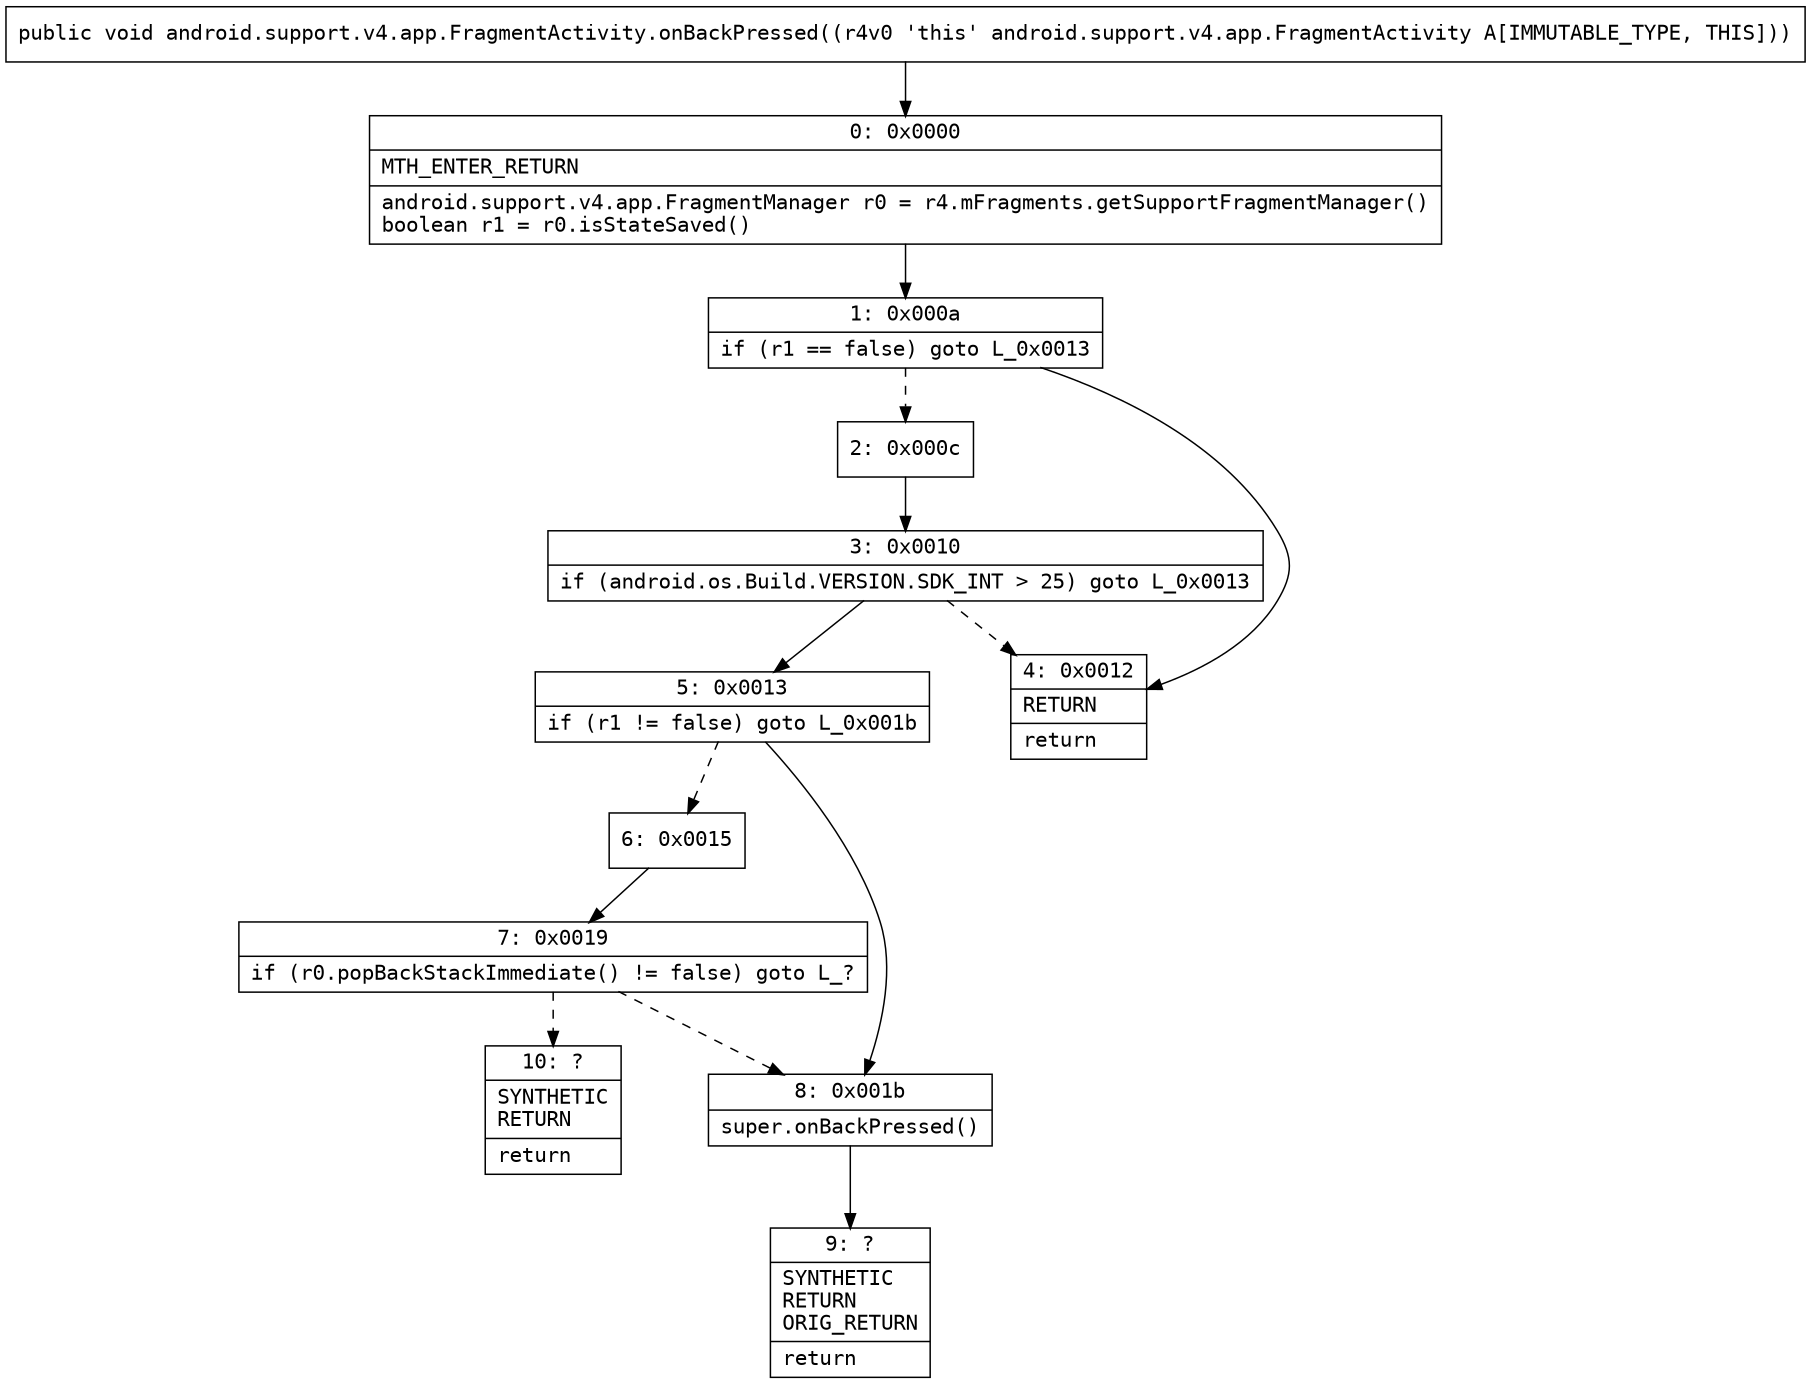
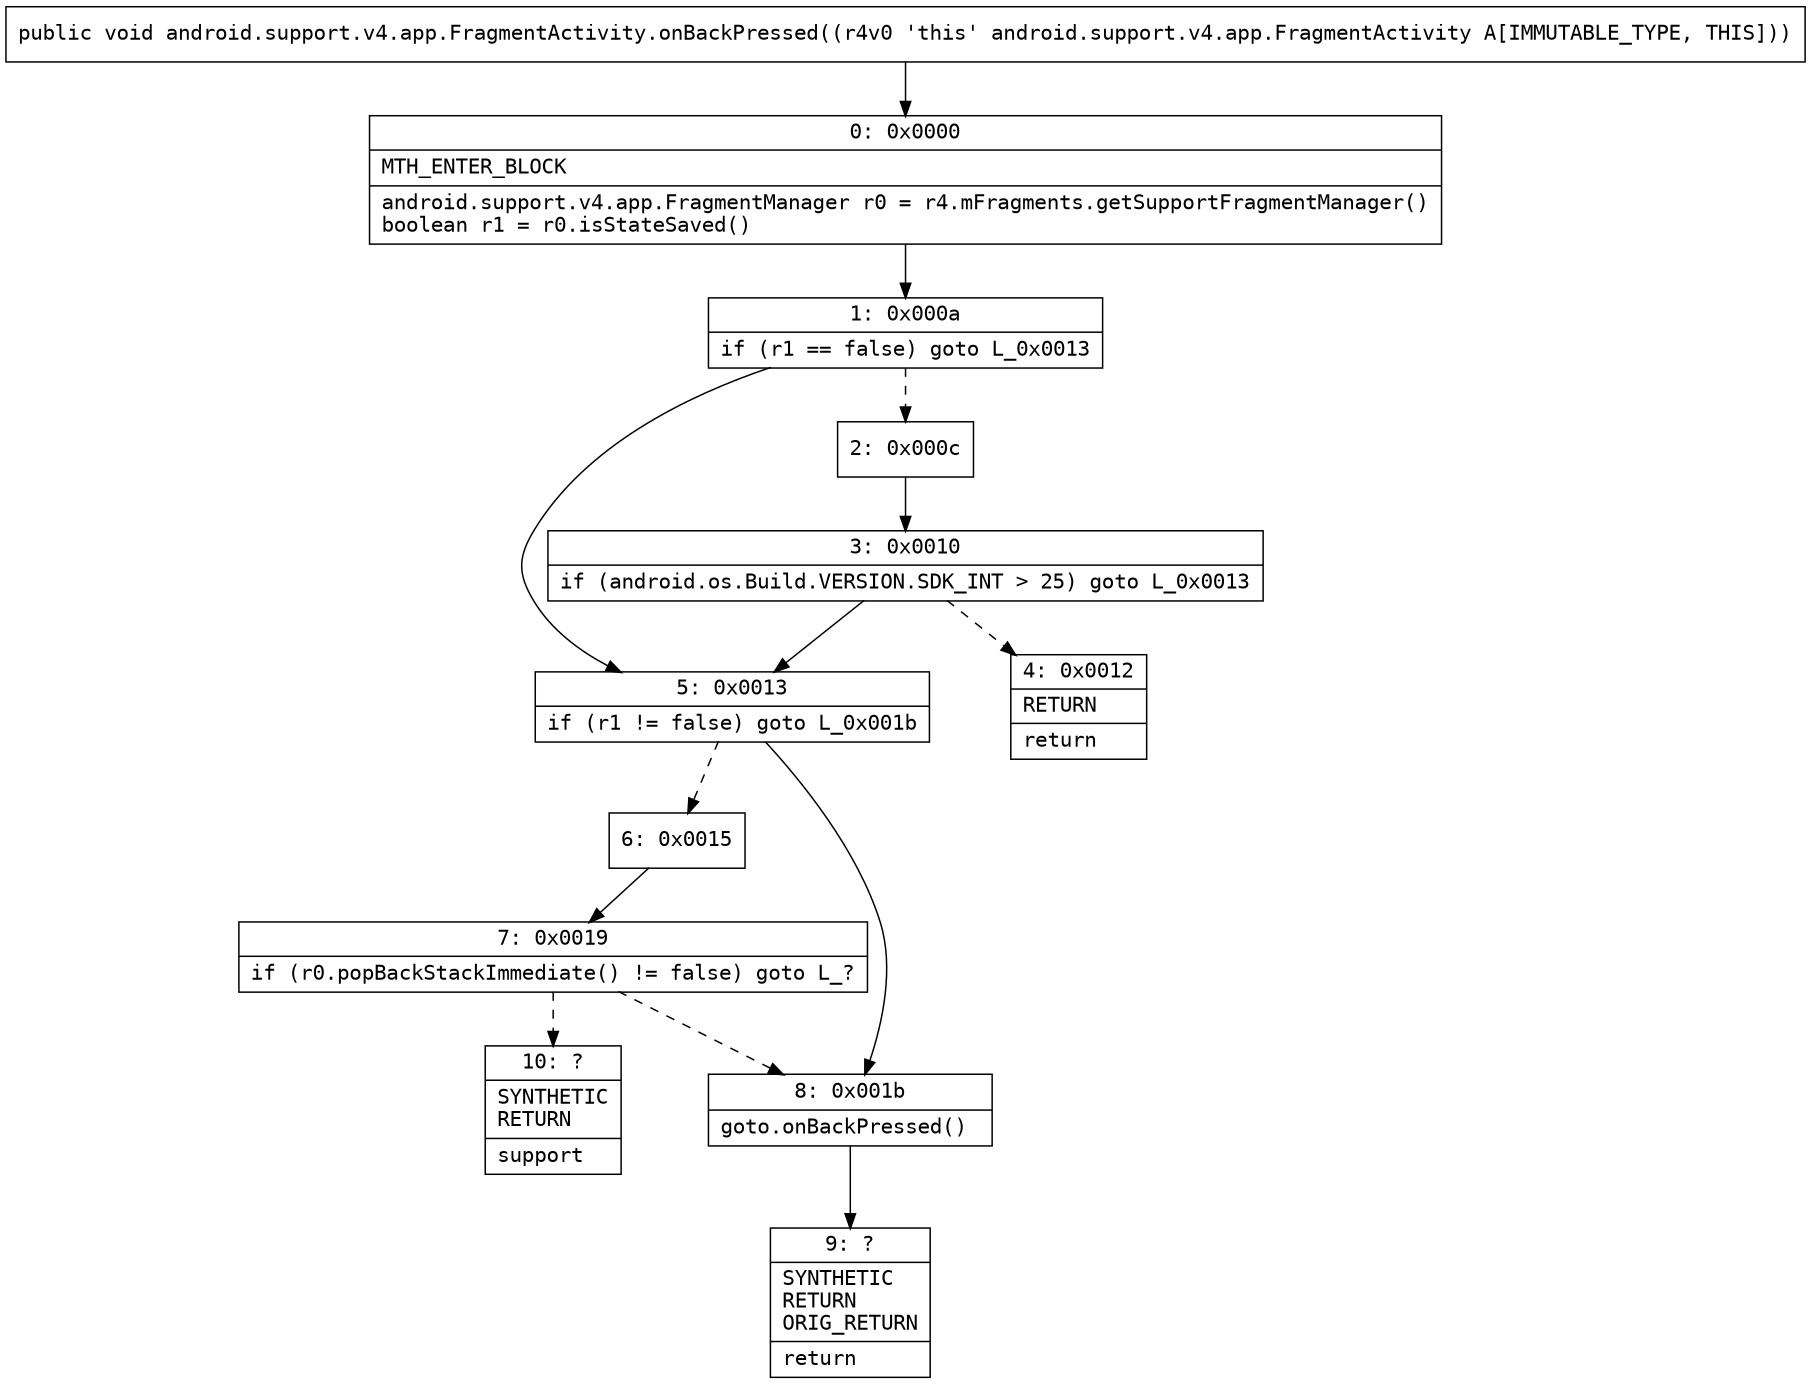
(481, 167) -> (474, 167)
(1256, 501) -> (570, 484)
(850, 1127) -> (844, 1127)
(535, 1156) -> (540, 1156)
